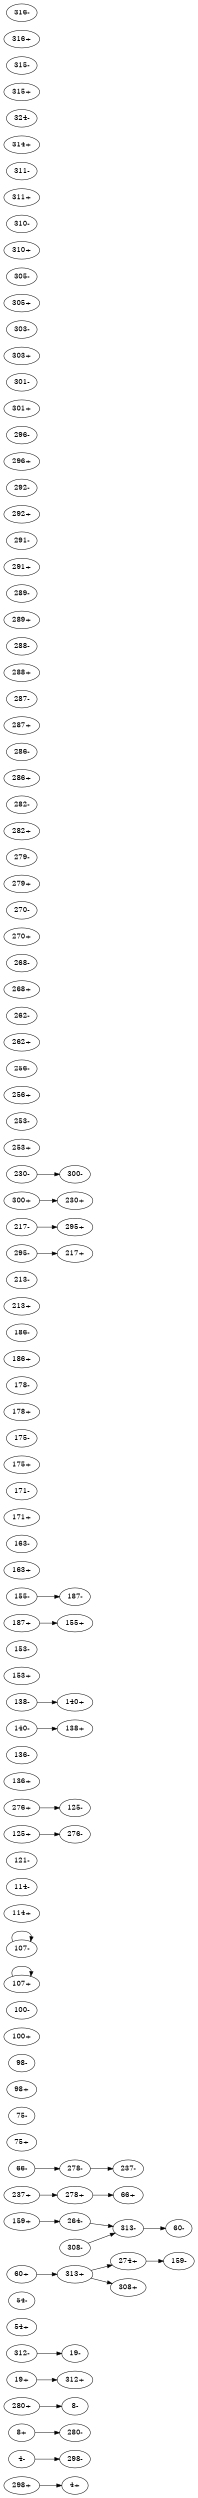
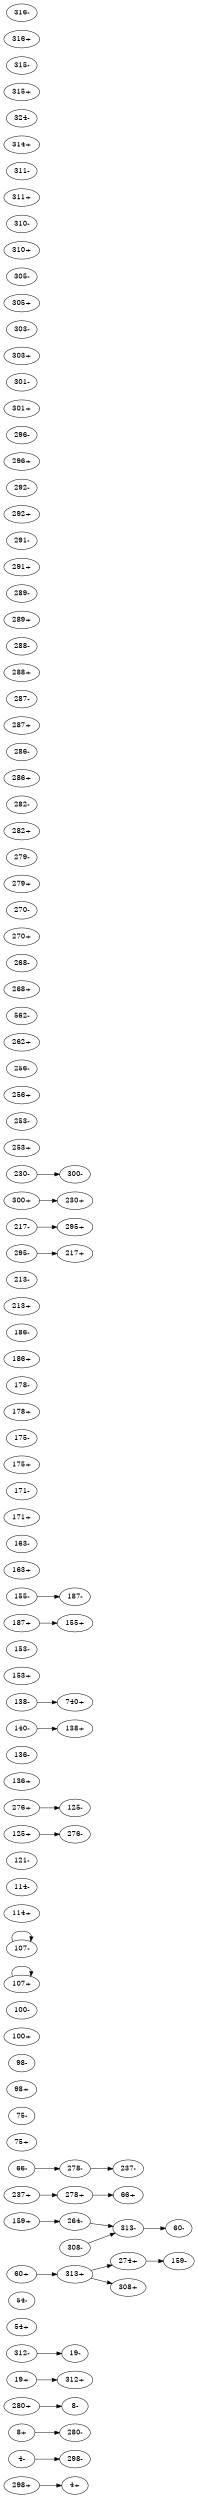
(22, 1016) -> (22, 1016)
(75, 1702) -> (75, 1702)
